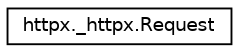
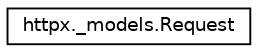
(120, 26) -> (129, 26)
